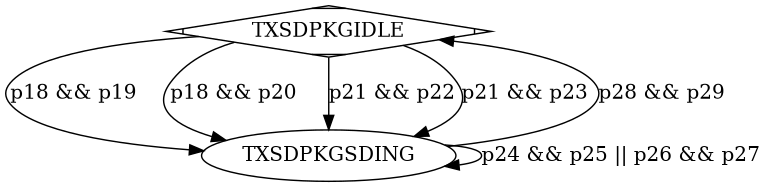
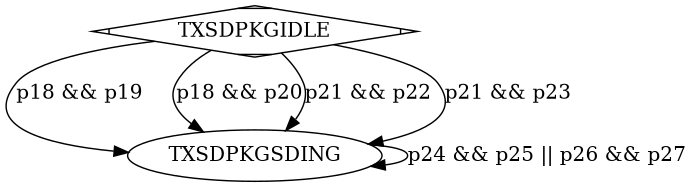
(599, 96) -> none
